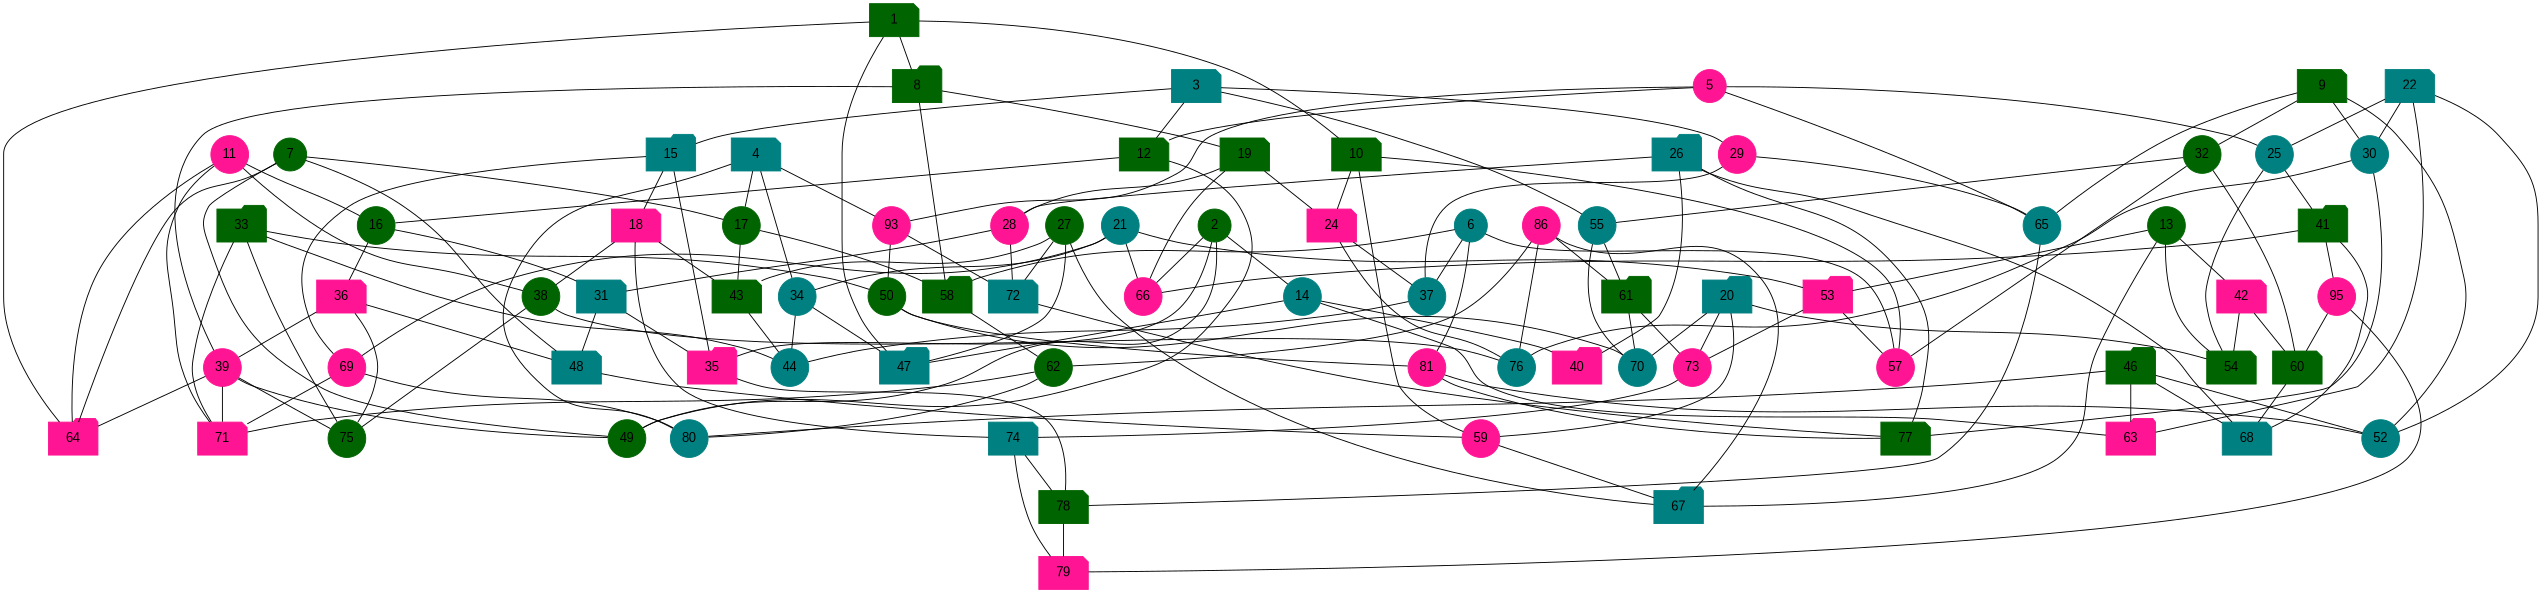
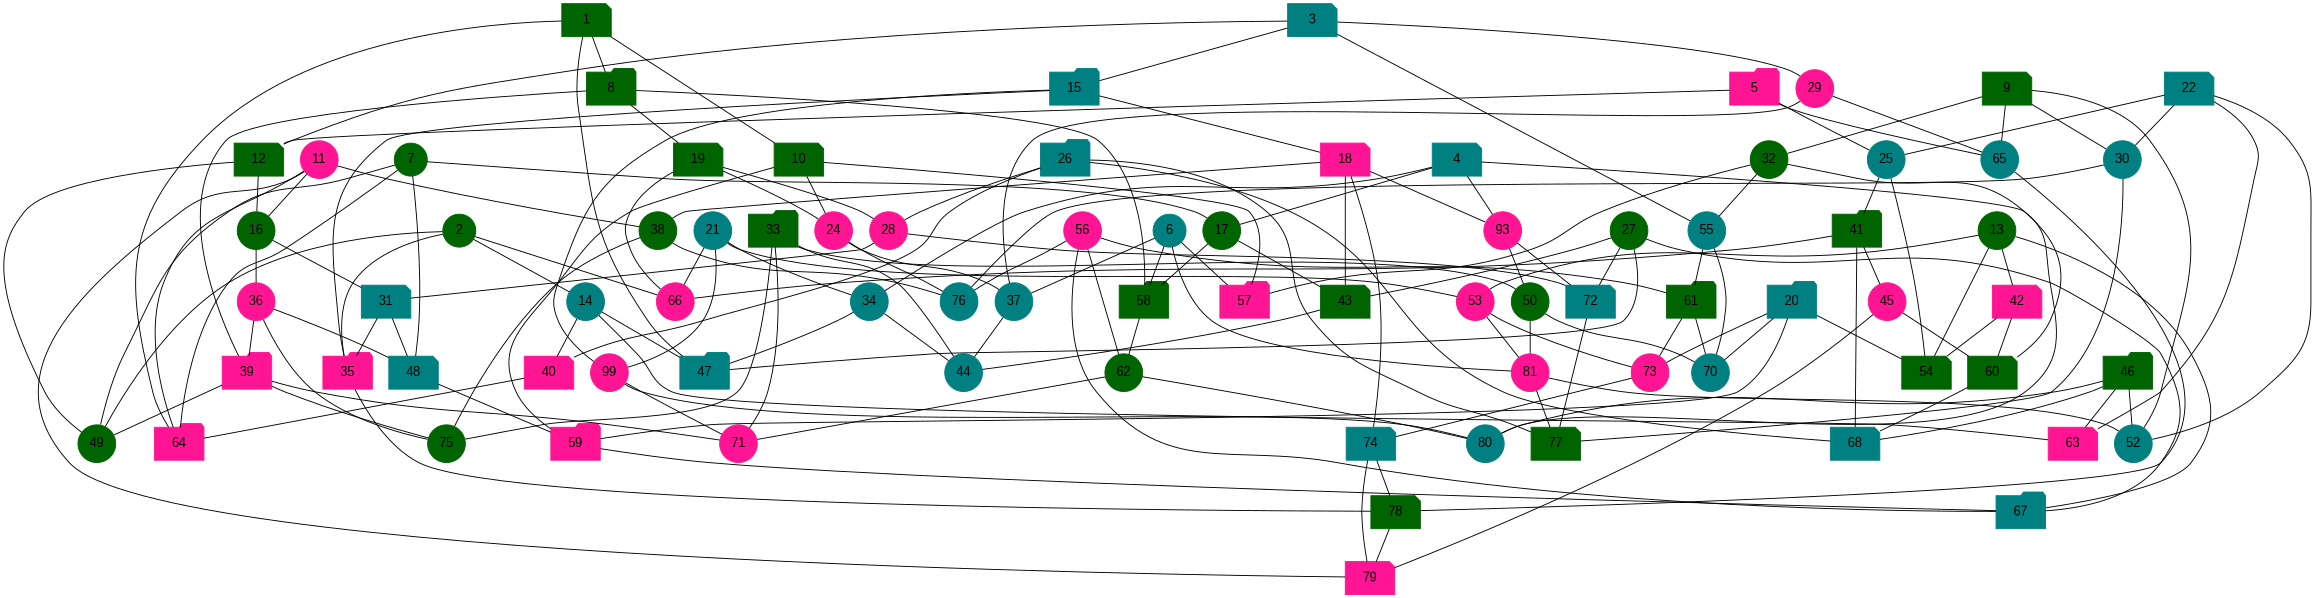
(1710, 86) -> (1754, 89)
(1349, 105) -> (1428, 197)
(1332, 226) -> (834, 231)
(1541, 226) -> (1083, 231)
(171, 290) -> (479, 542)
(341, 297) -> (256, 302)
(1828, 297) -> (1475, 302)
(2337, 297) -> (1887, 302)
(1863, 333) -> (1498, 331)
(222, 368) -> (247, 373)
(347, 368) -> (609, 373)
(1577, 368) -> (549, 373)
(1896, 368) -> (1245, 302)
(152, 401) -> (356, 410)
(222, 439) -> (738, 444)
(1481, 439) -> (576, 444)
(2131, 439) -> (2073, 444)
